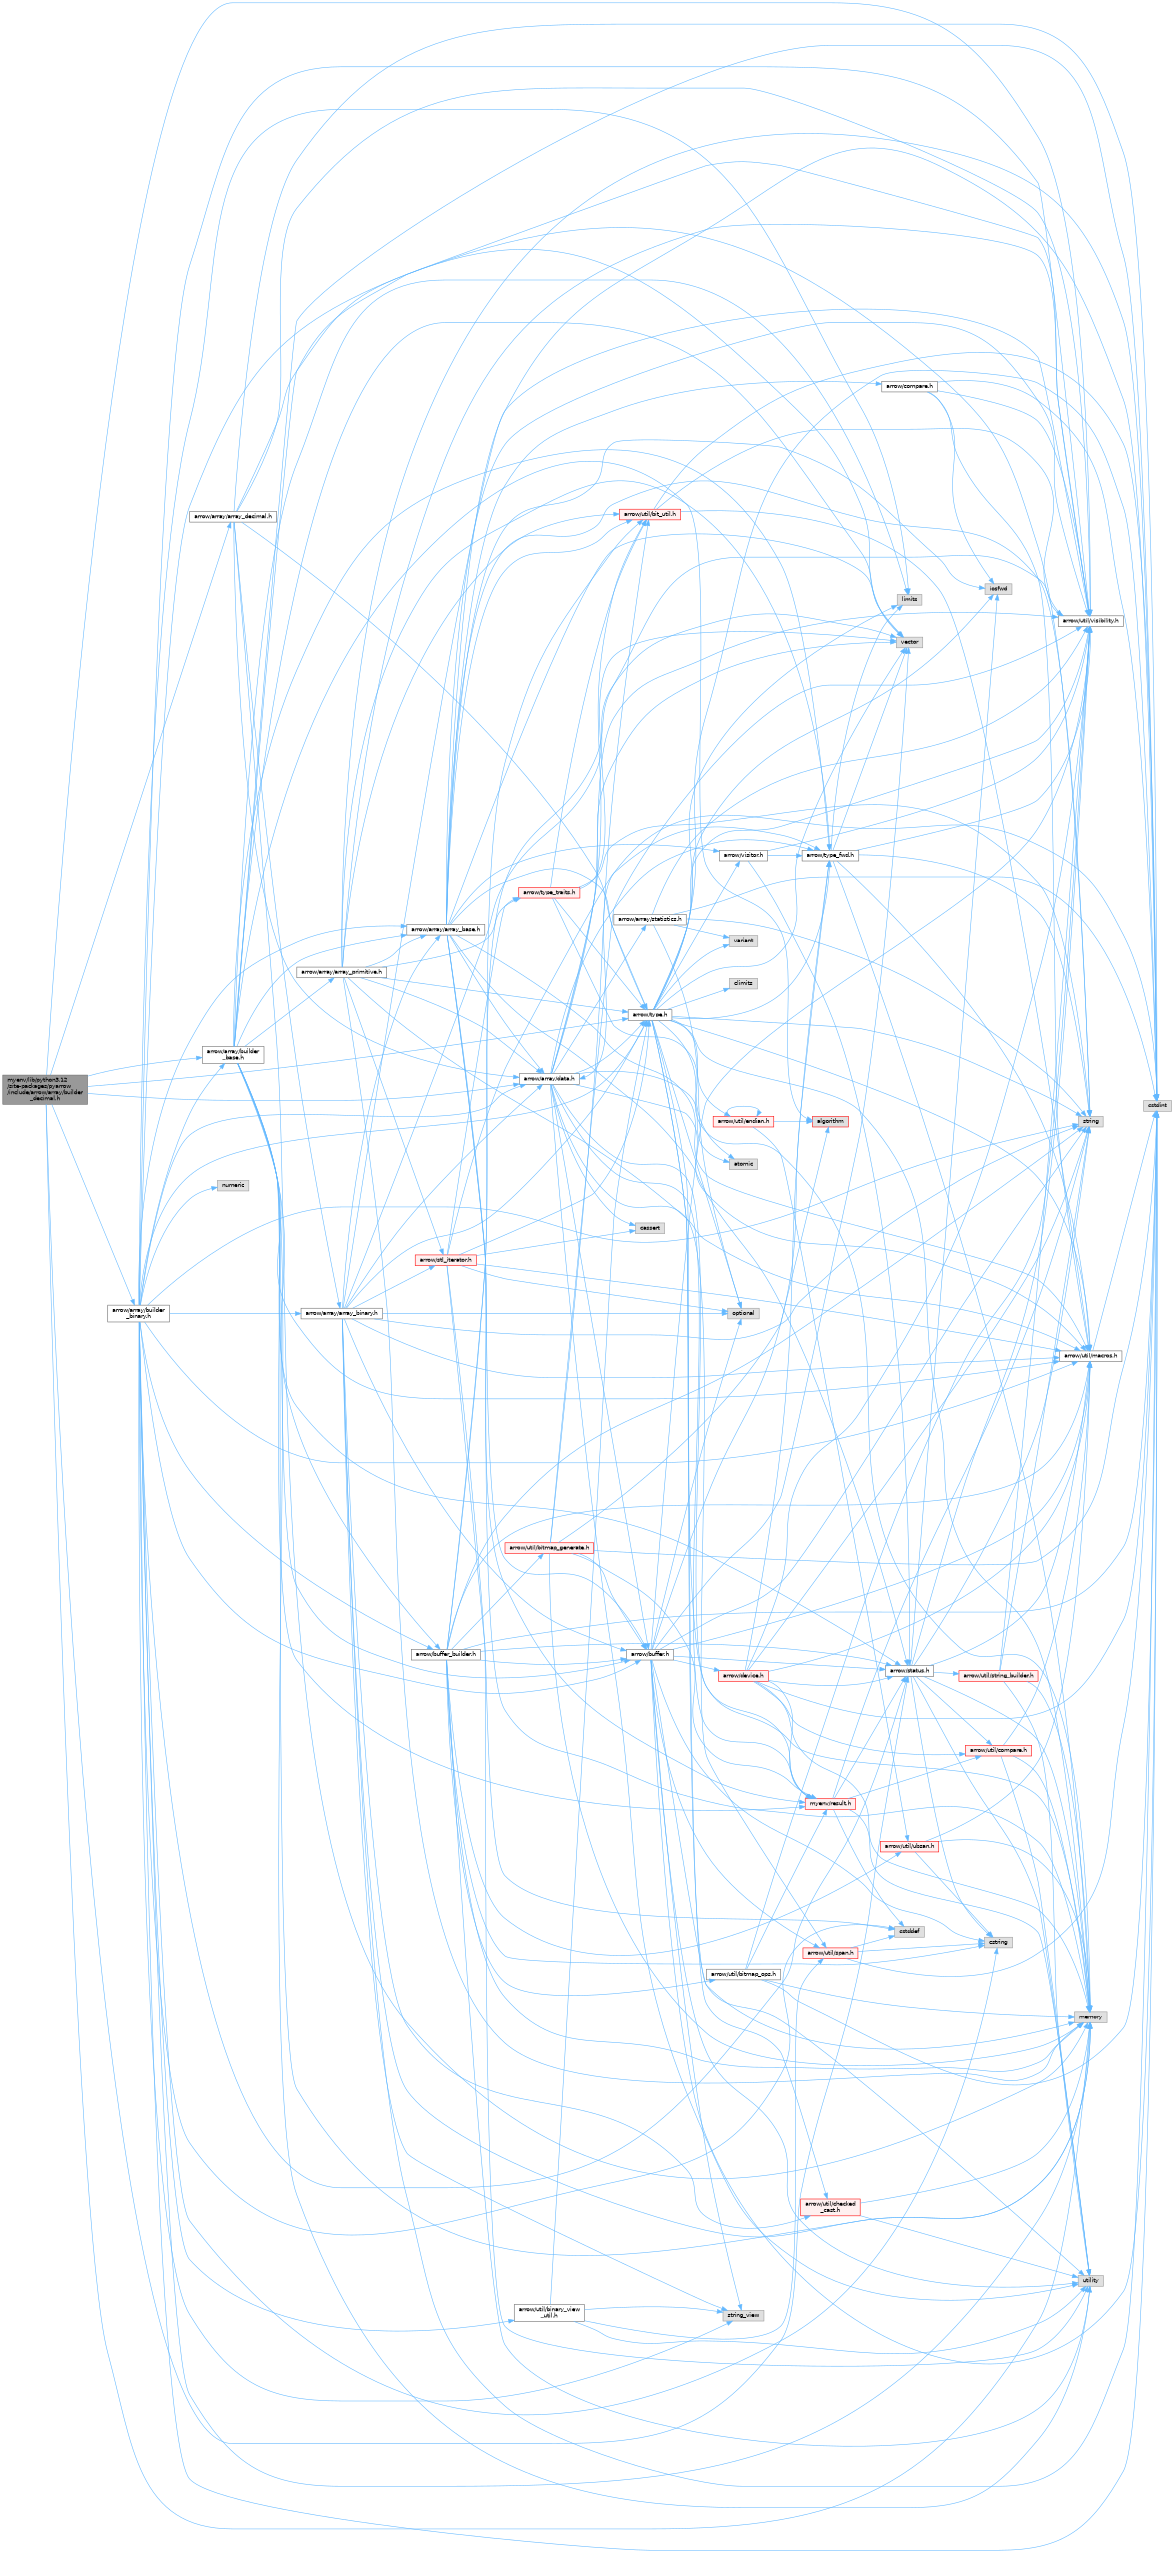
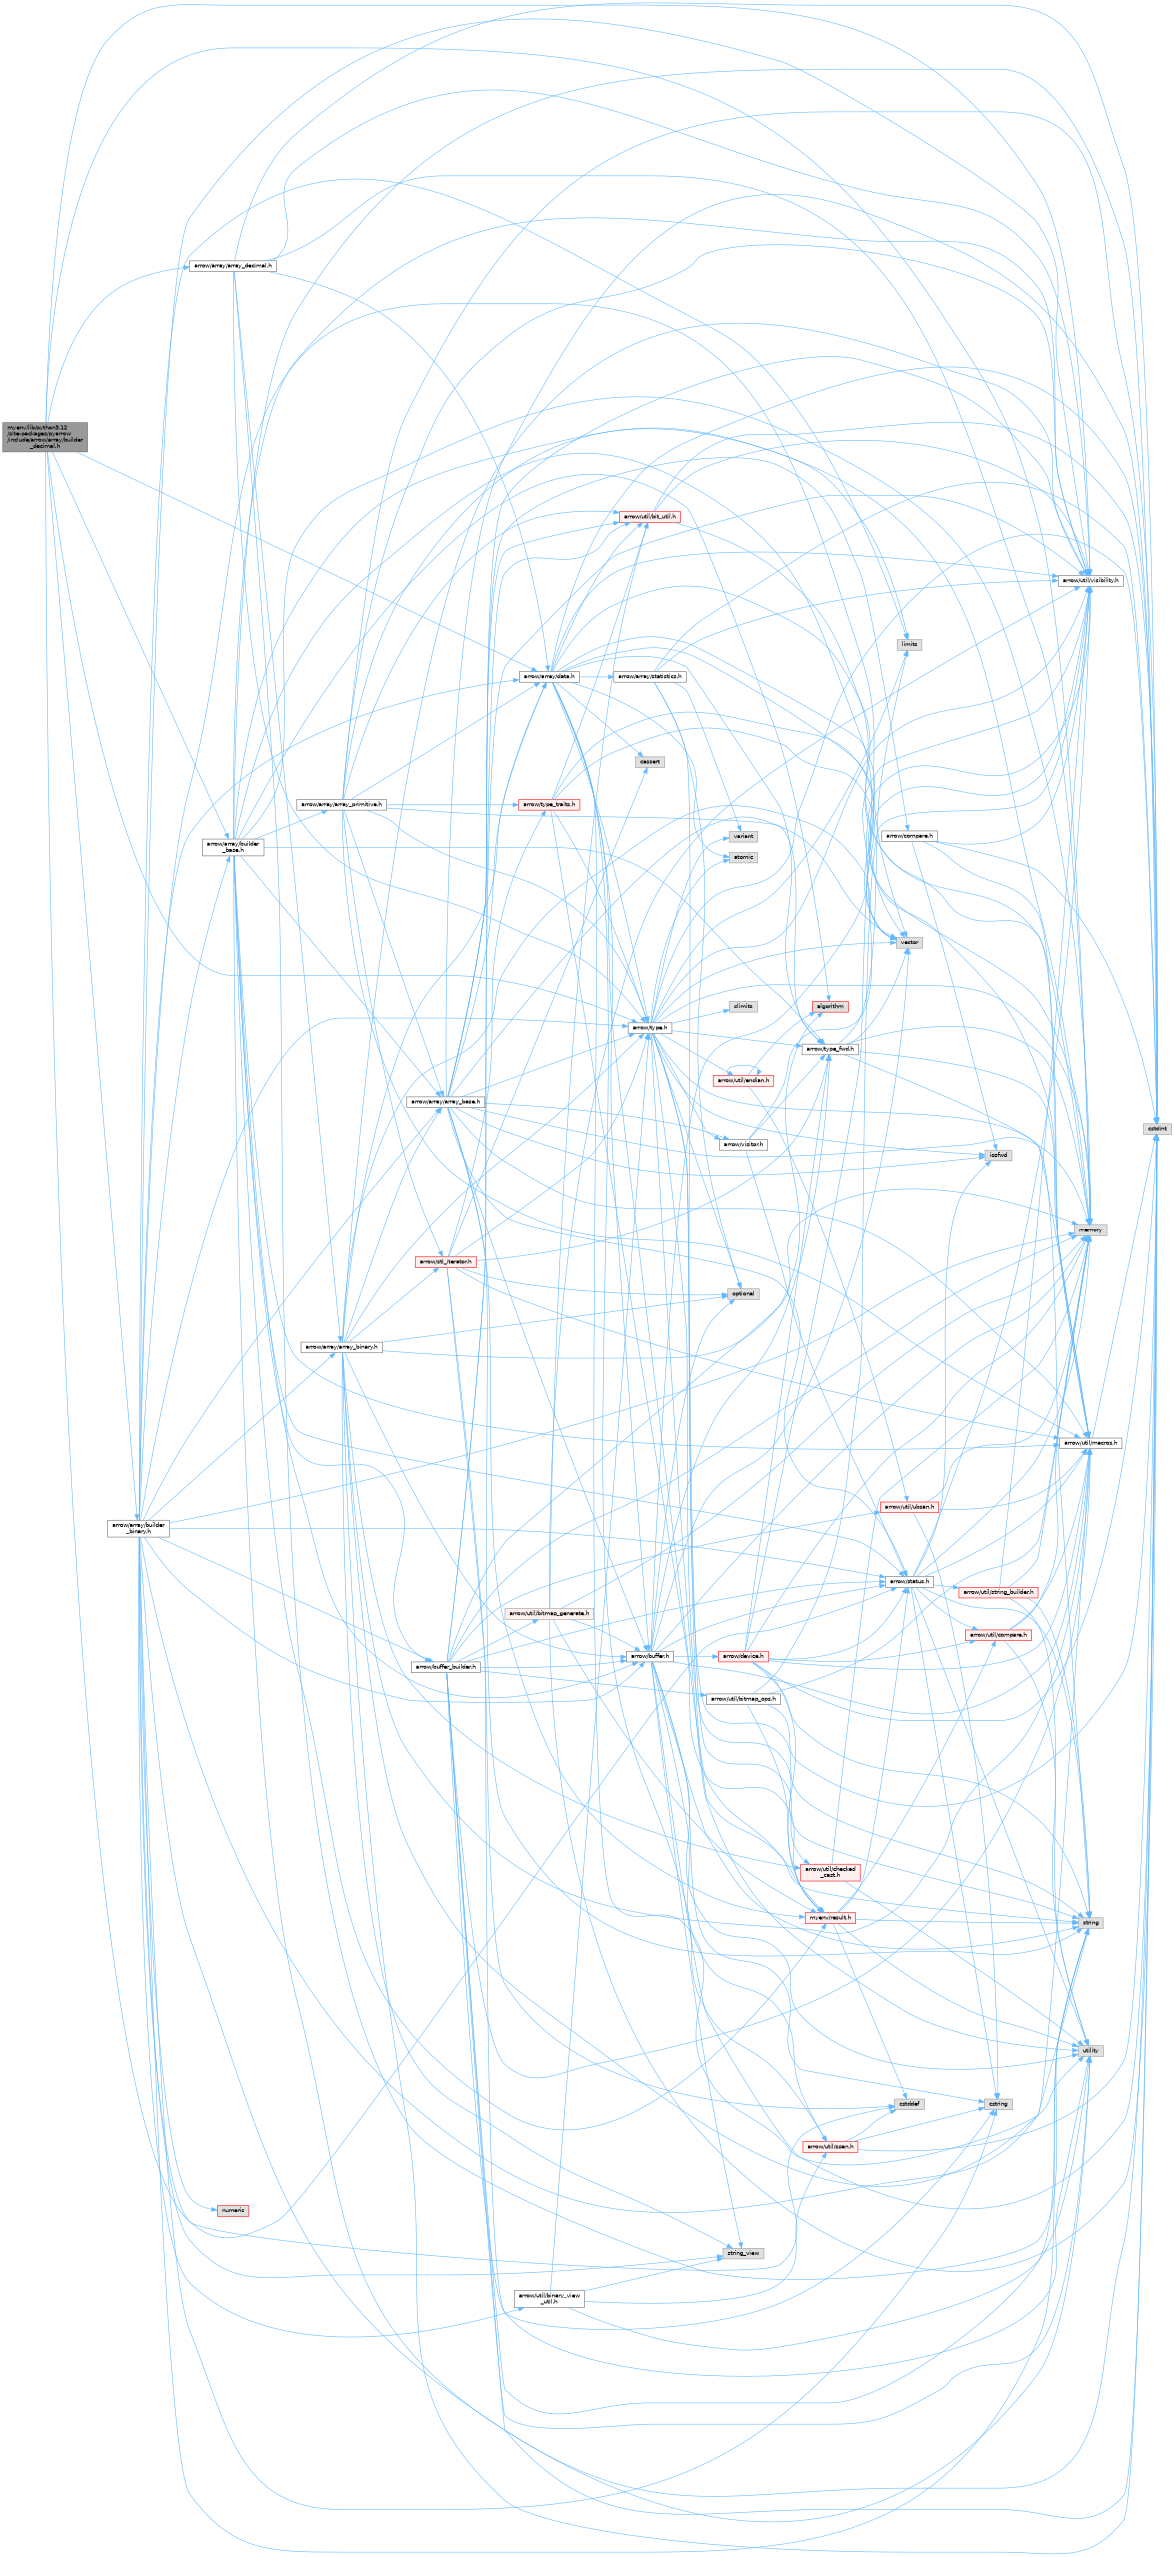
(1034, 802) -> none
(884, 829) -> (1088, 426)
(233, 1186) -> (233, 2211)
(739, 1382) -> (707, 1370)
(549, 1548) -> (549, 1614)
